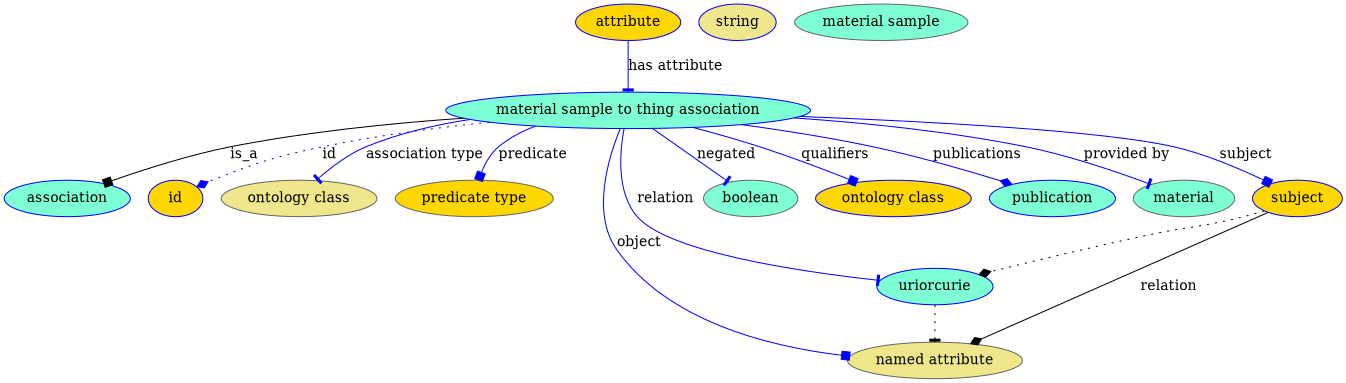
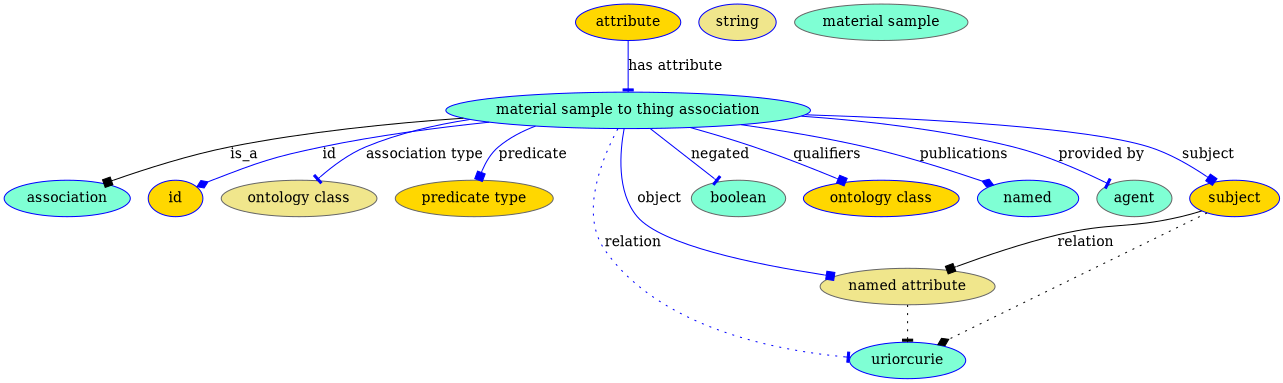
(346, 142) -> (346, 142)
(1052, 198) -> (1028, 198)
(1184, 198) -> (1134, 198)
(707, 250) -> (656, 299)
(1125, 275) -> (1077, 231)
(935, 321) -> (908, 321)
